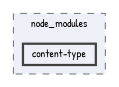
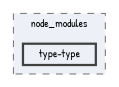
(59, 54) -> (59, 54)
